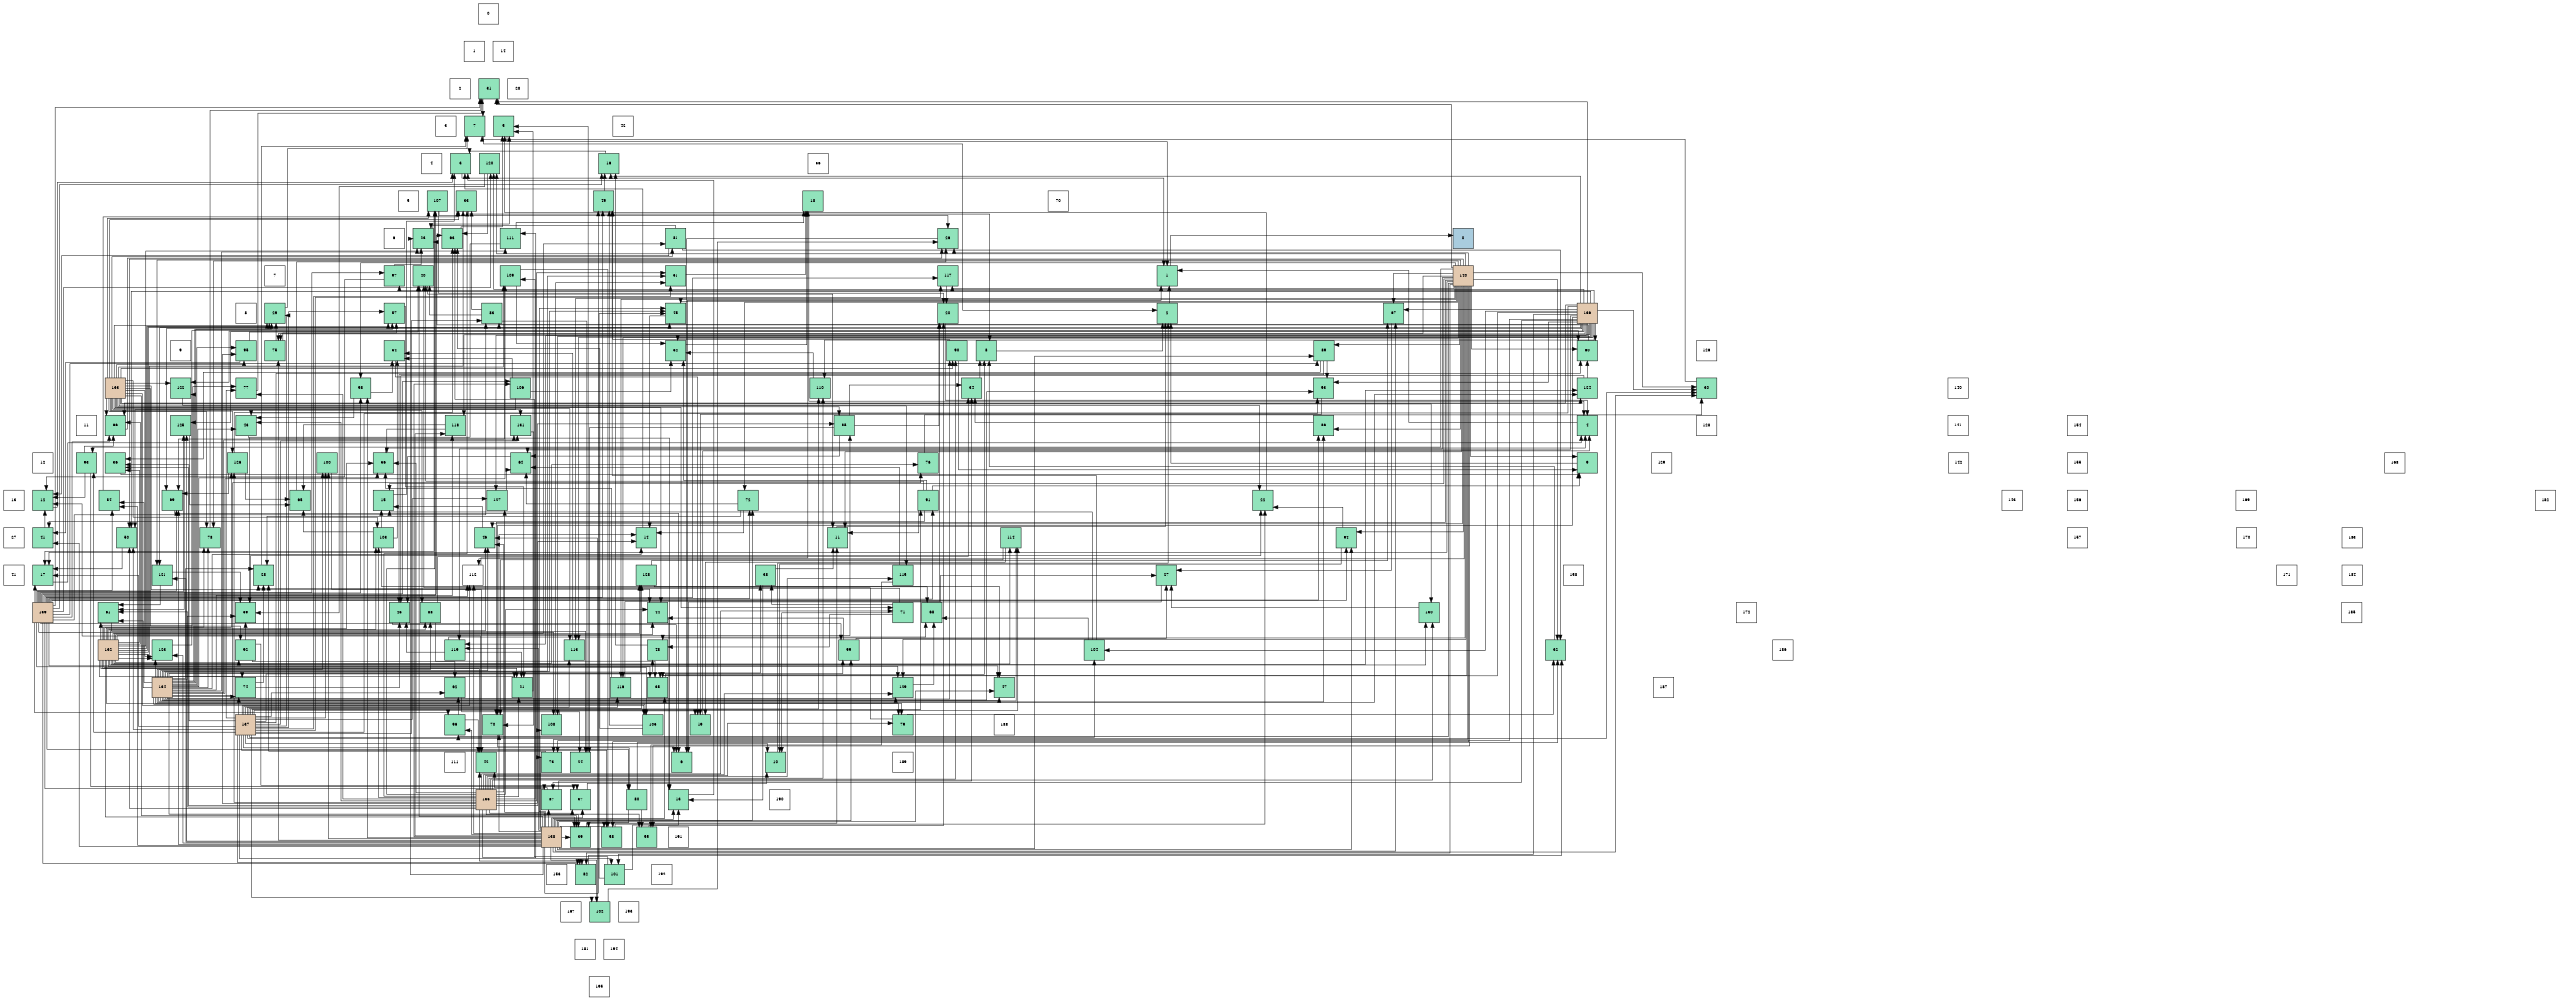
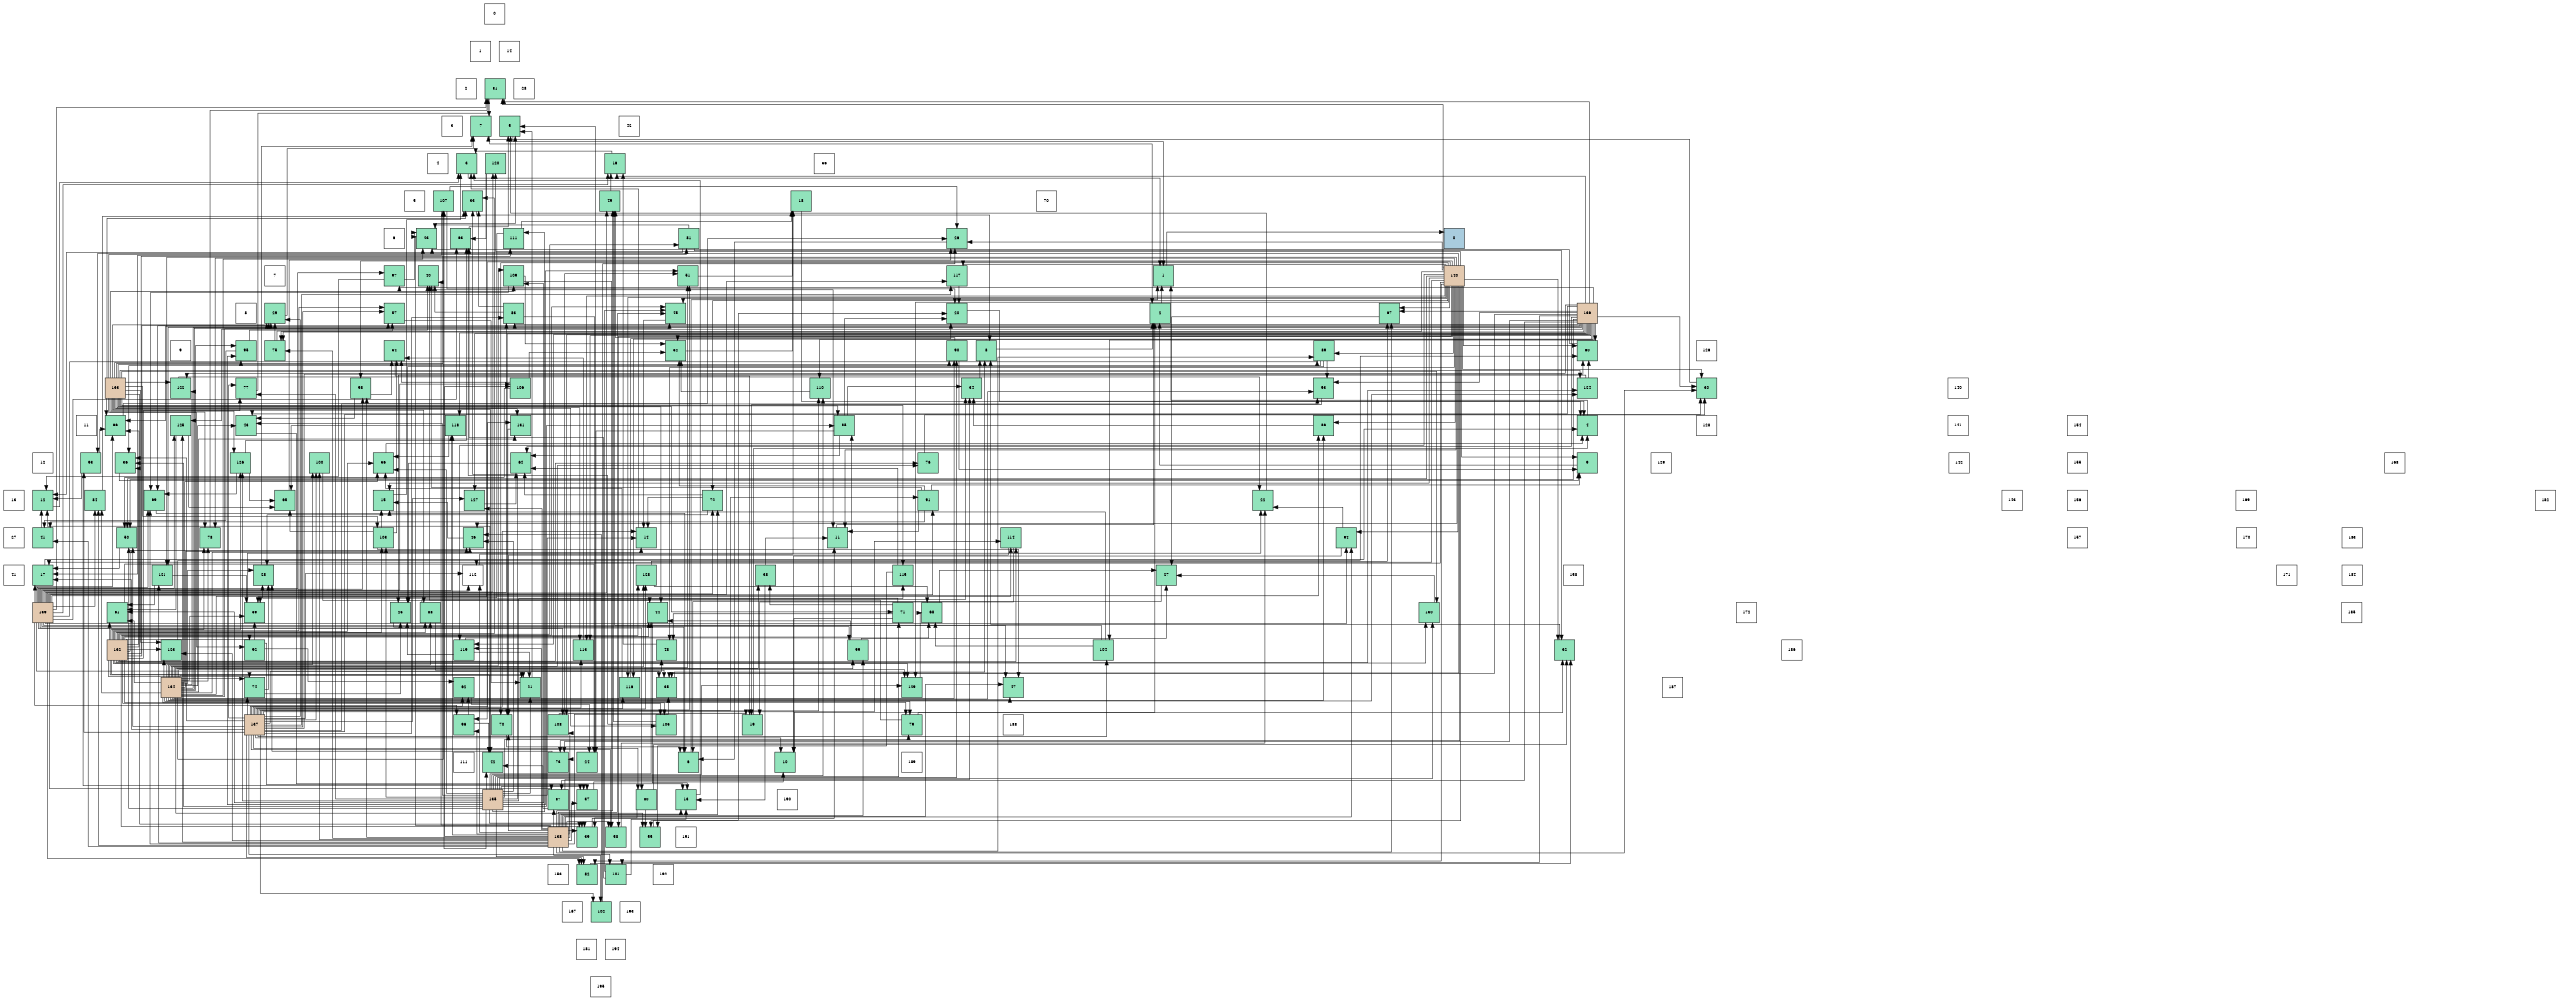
(990, 289) -> none
